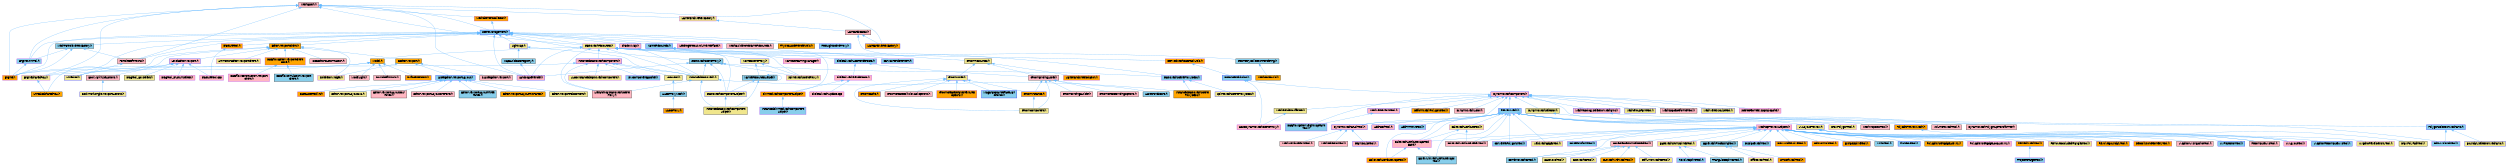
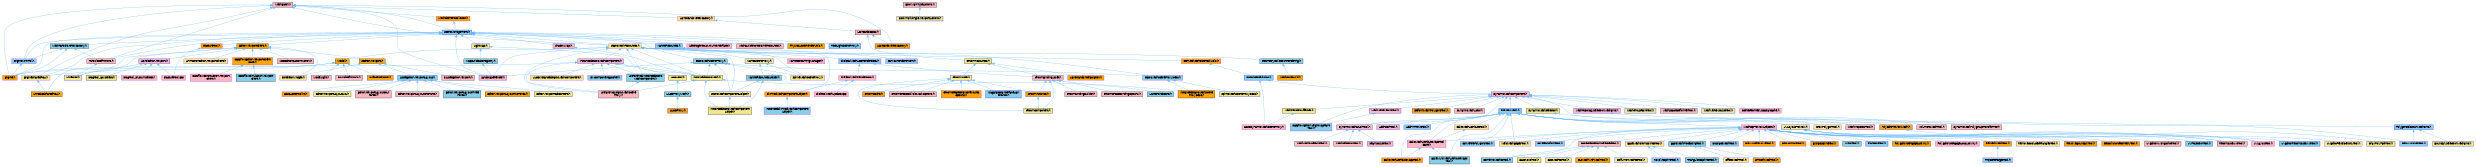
(143, 70) -> none
none -> (645, 78)
(1467, 144) -> none
